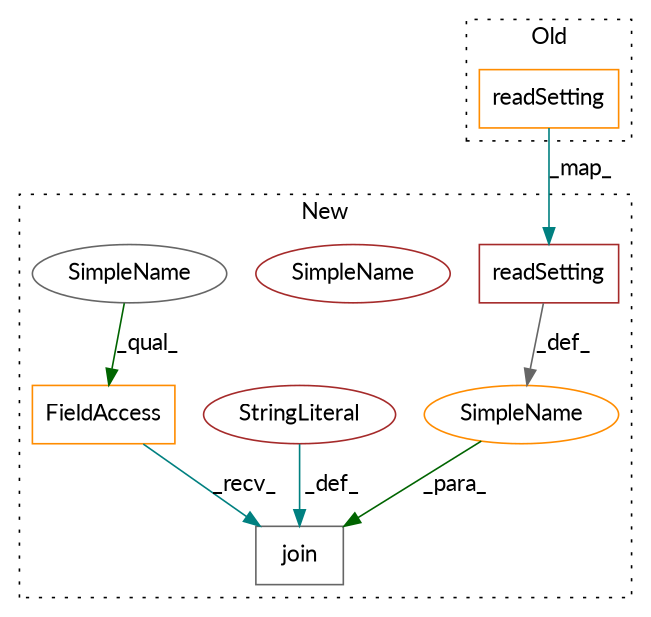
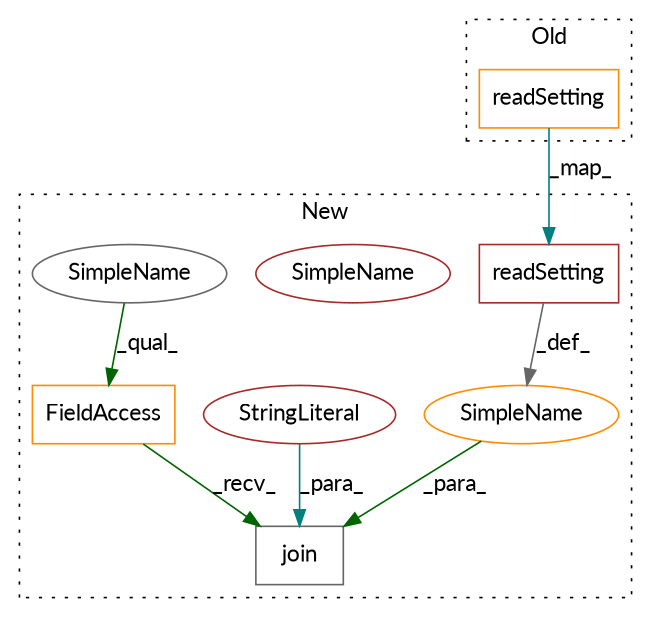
(195, 480) -> (195, 480)
(332, 485) -> (332, 485)
